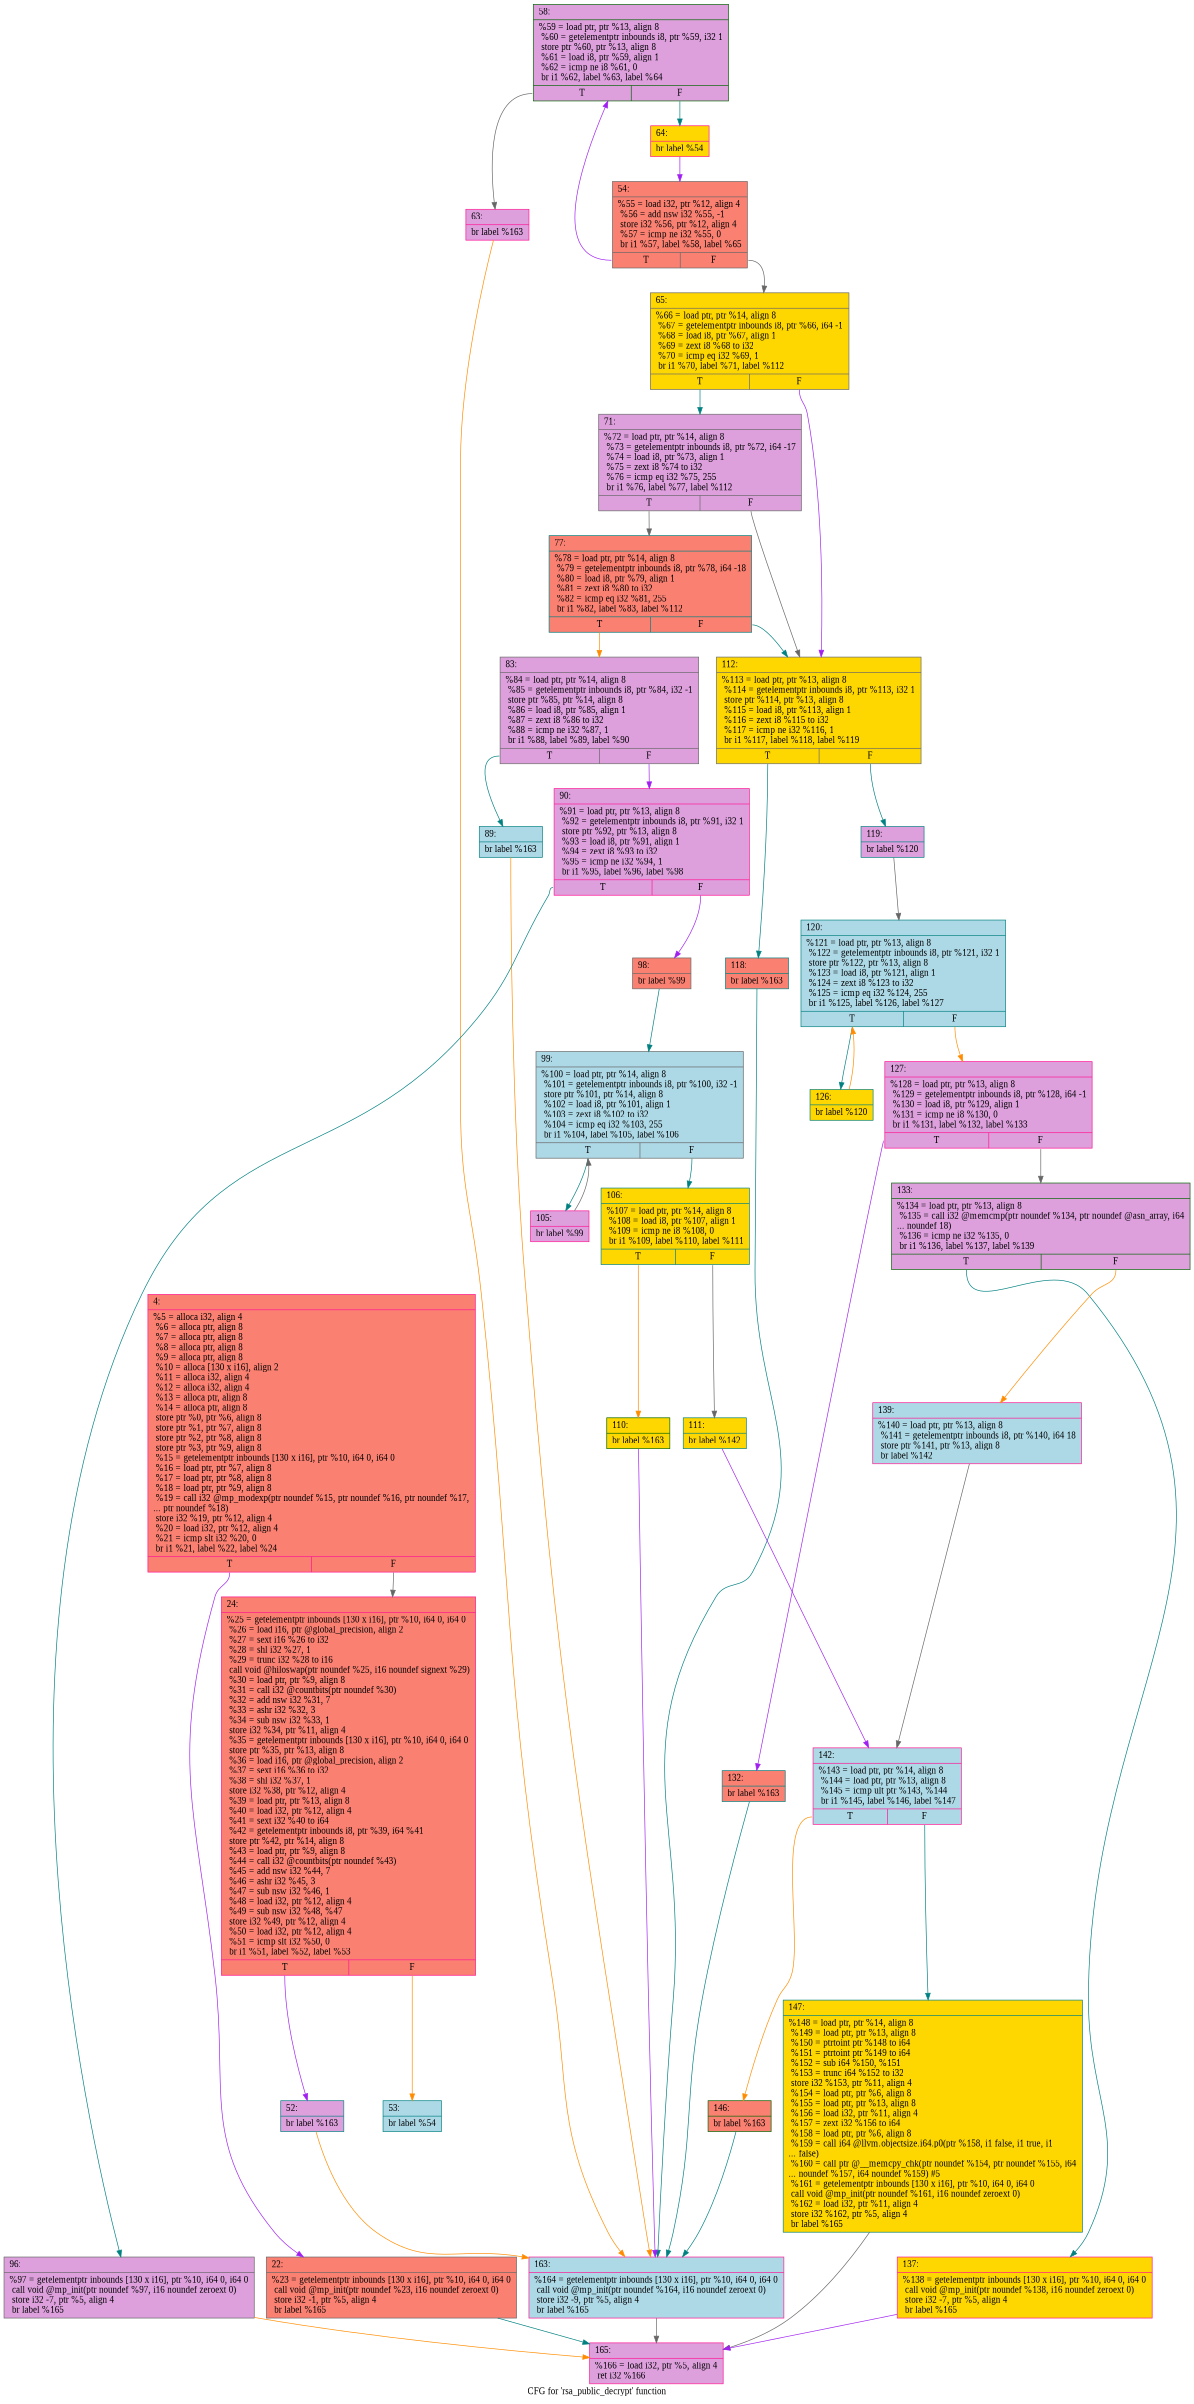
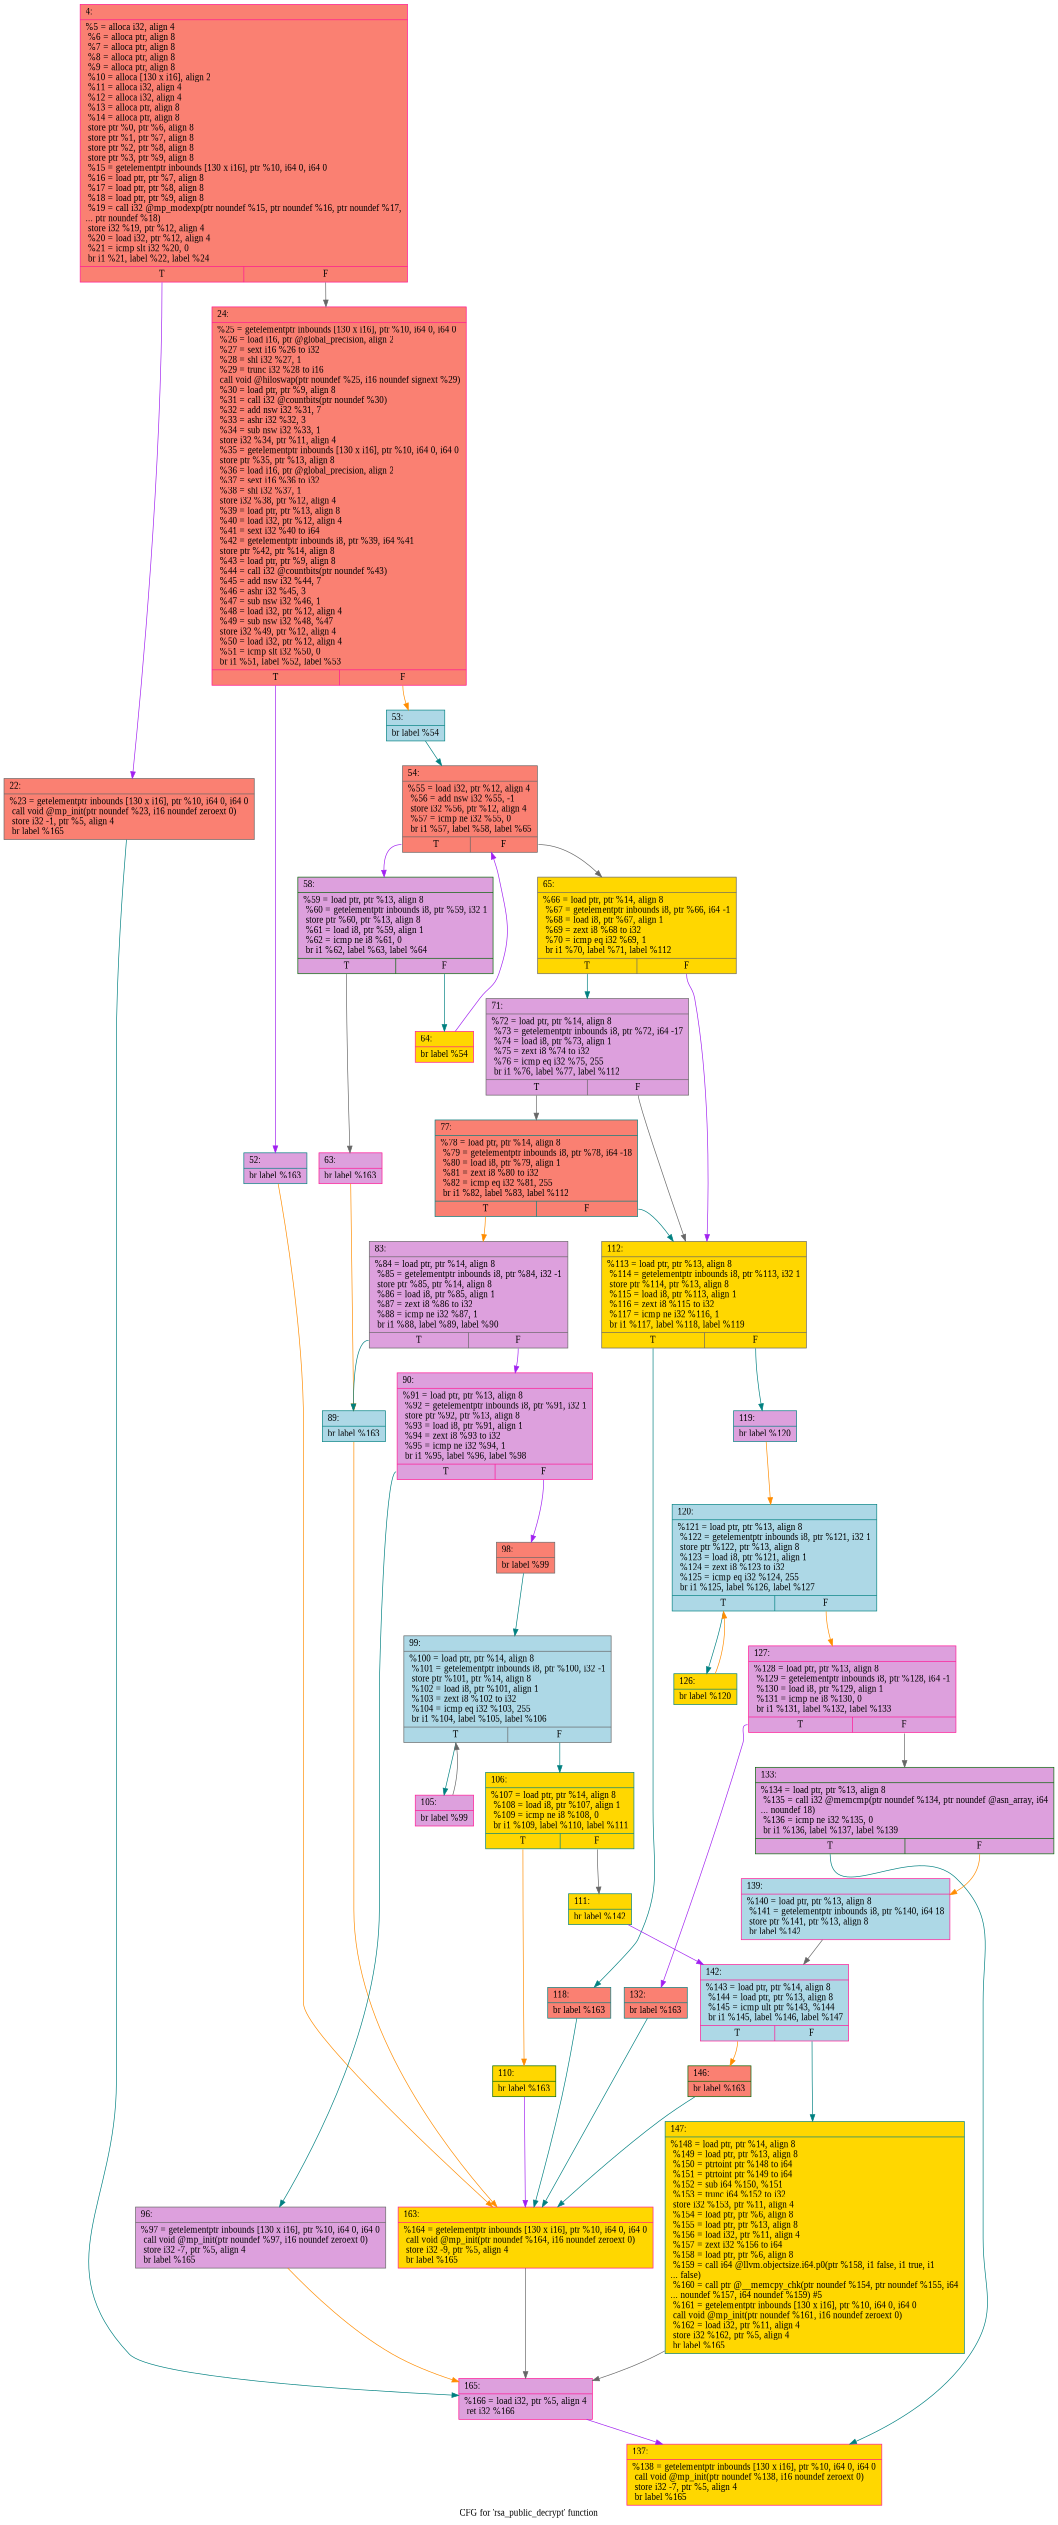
none -> (432, 750)
(896, 885) -> (768, 1470)
(476, 1252) -> (352, 1294)
(656, 2288) -> (526, 2238)
(814, 2331) -> (621, 2431)
